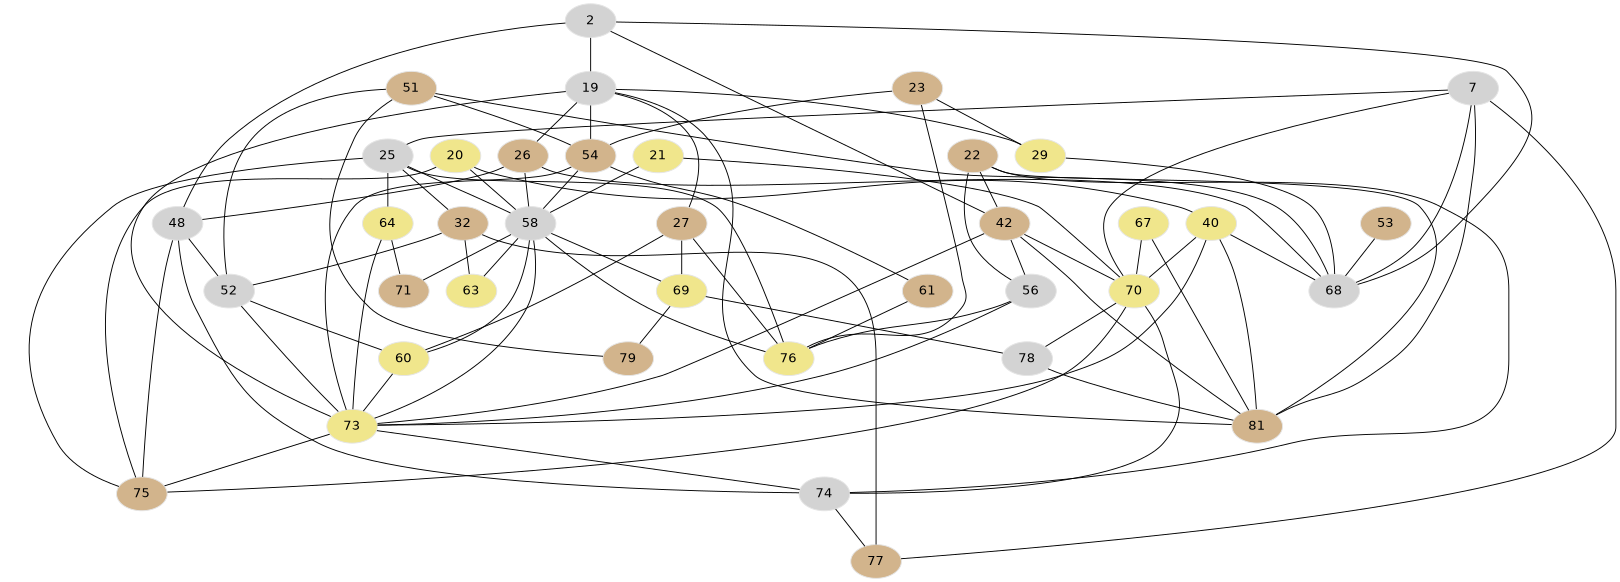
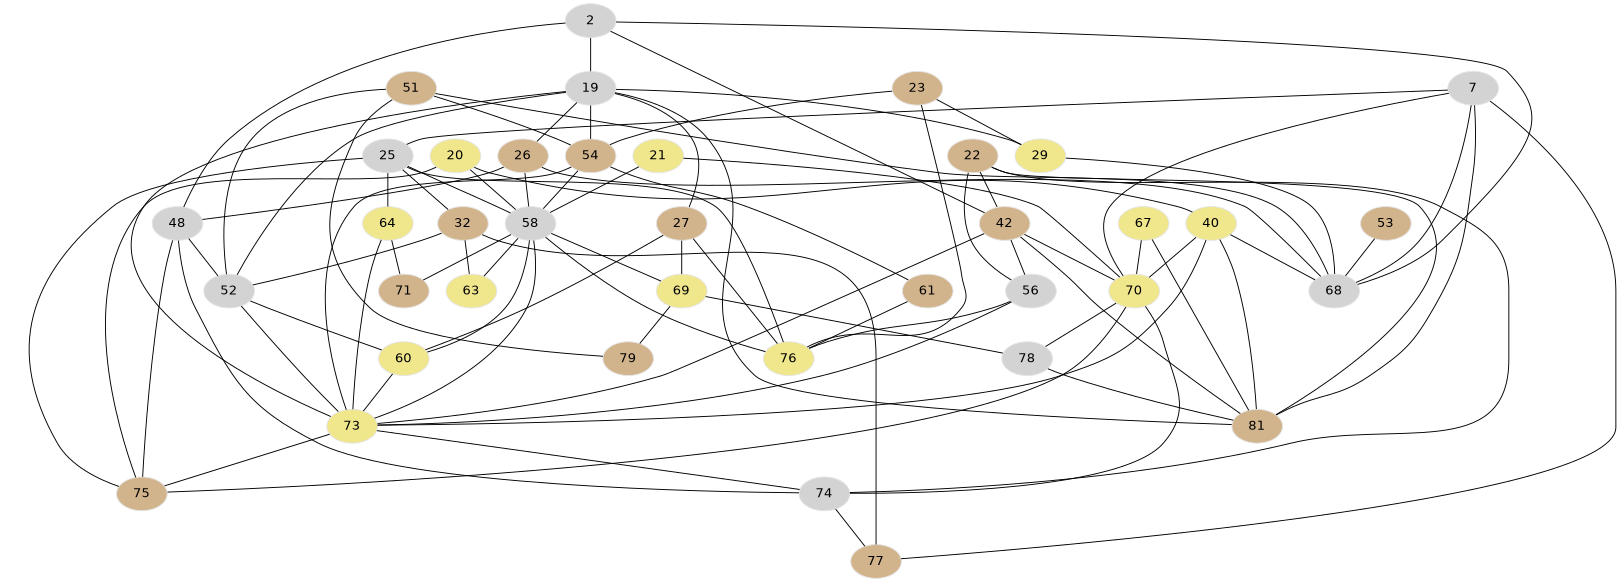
none -> (371, 131)
